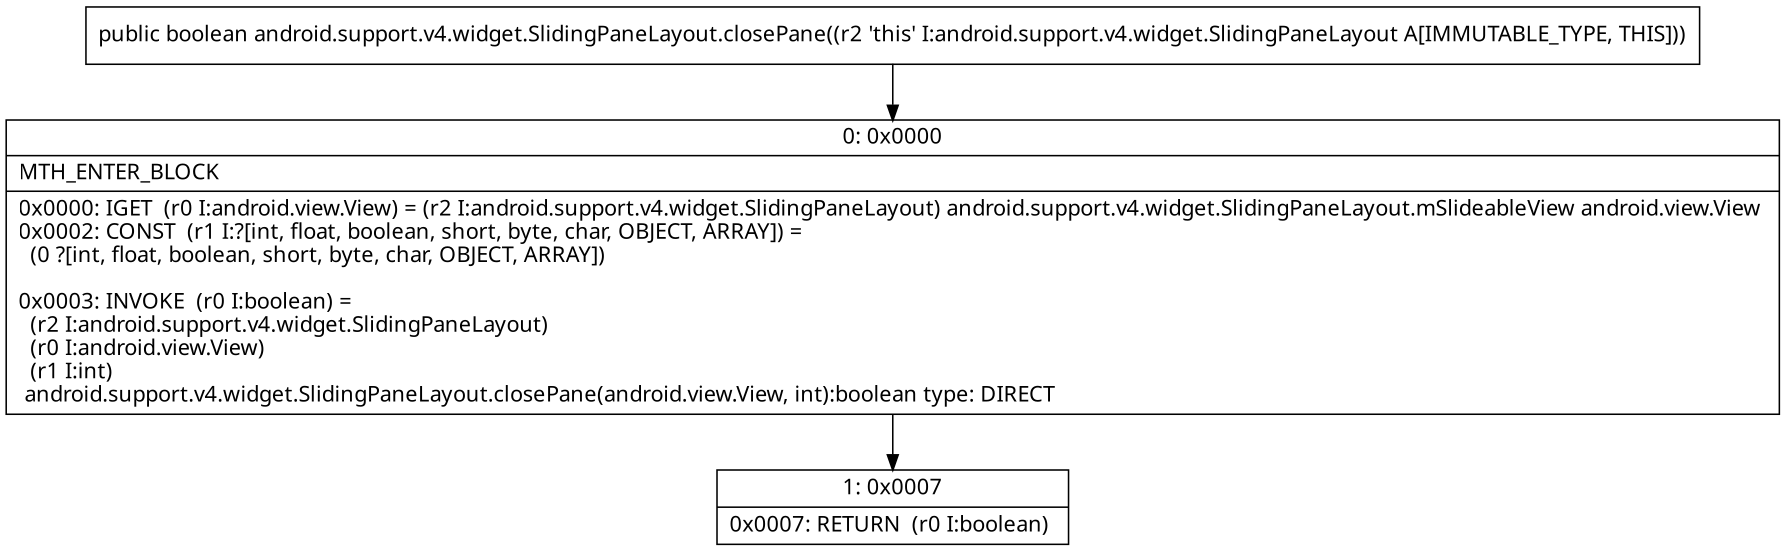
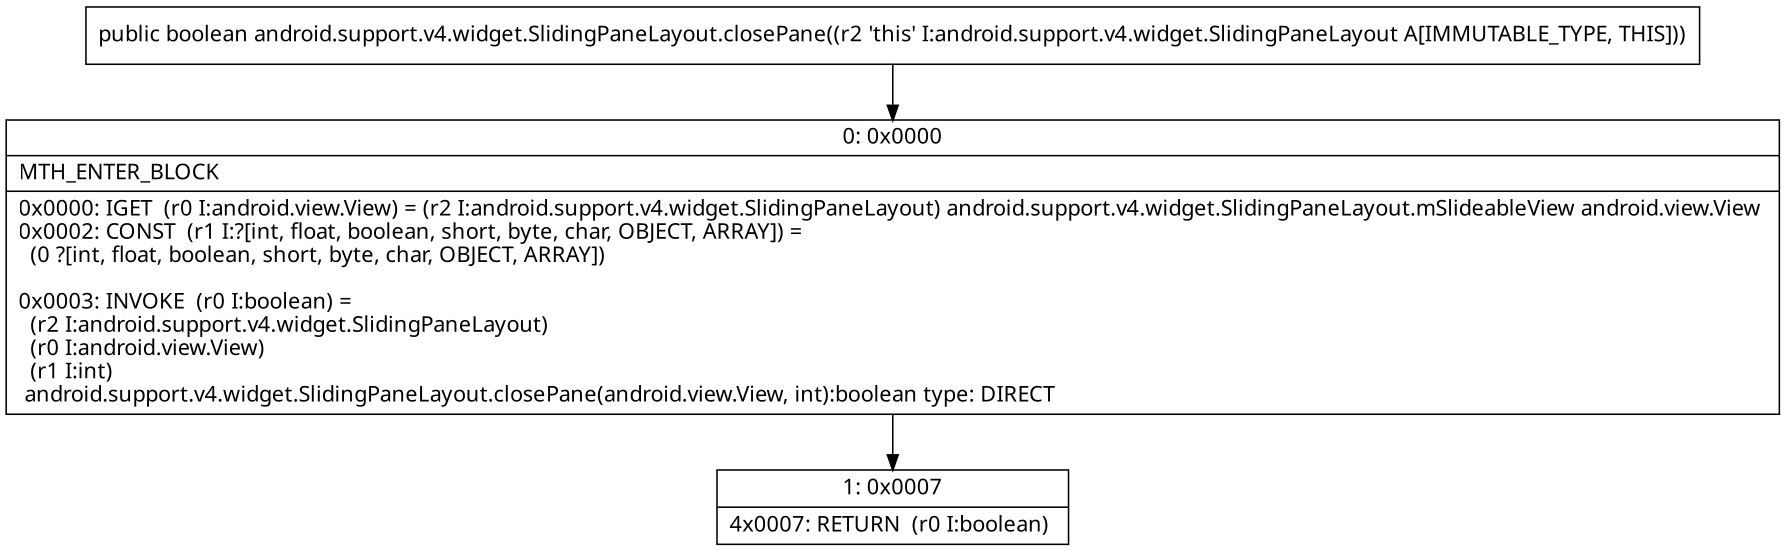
(893, 525) -> (893, 525)
